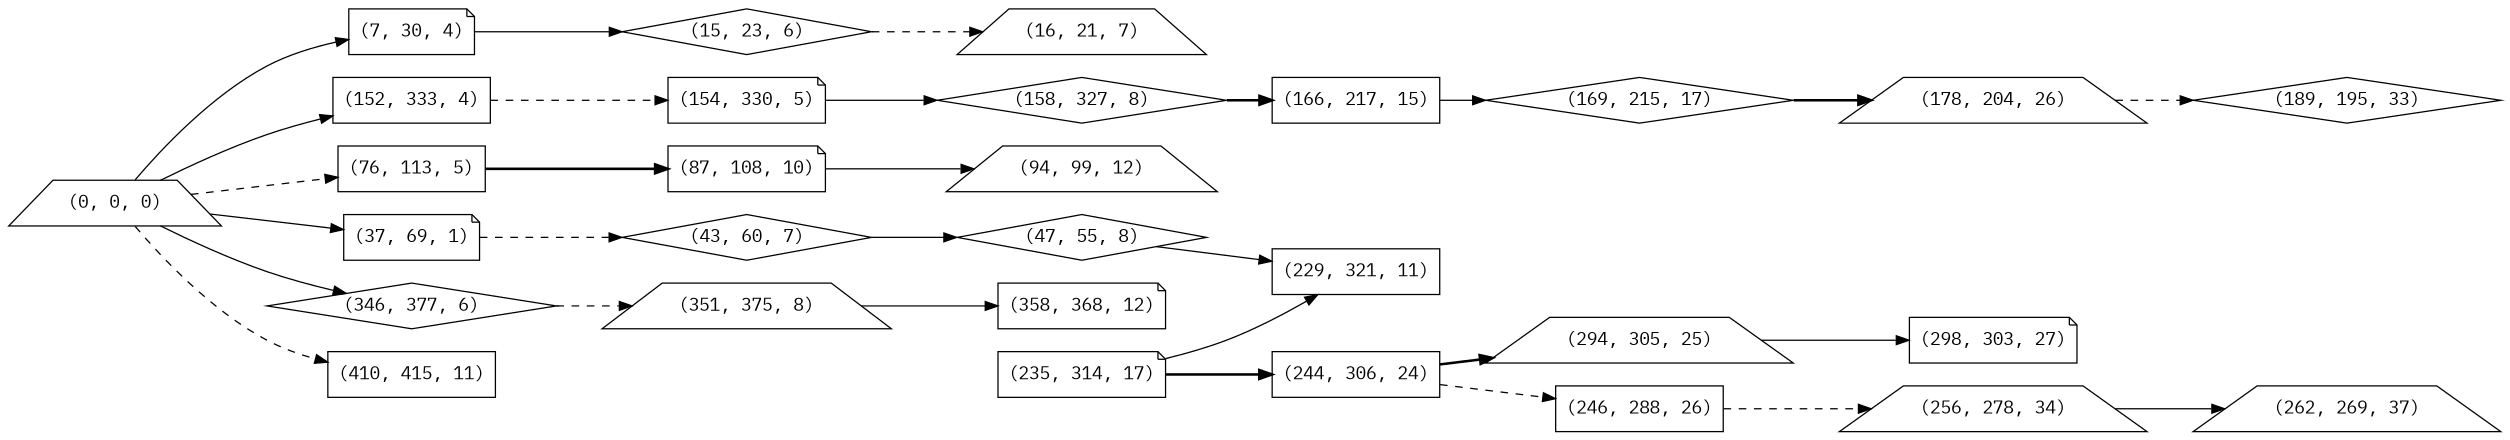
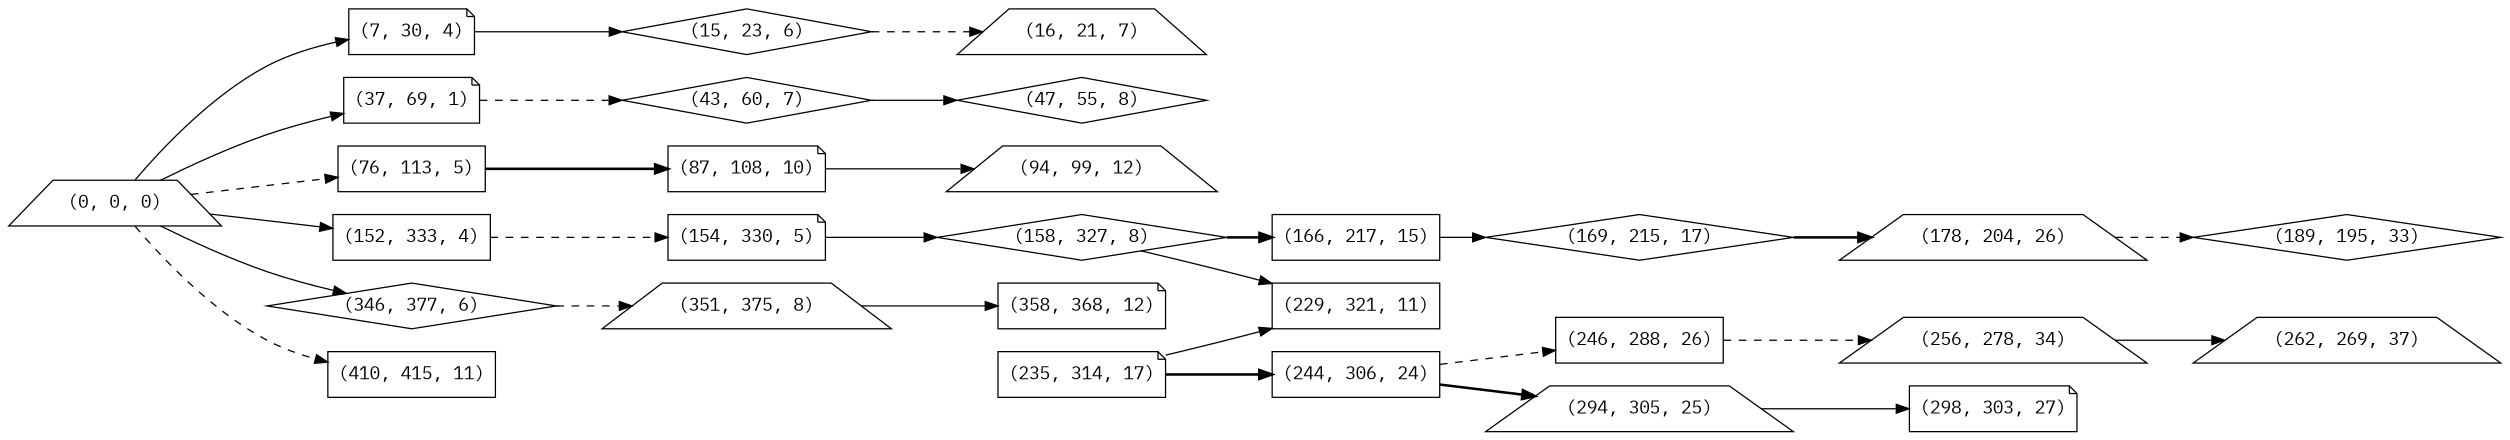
(1208, 253) -> (1200, 265)
